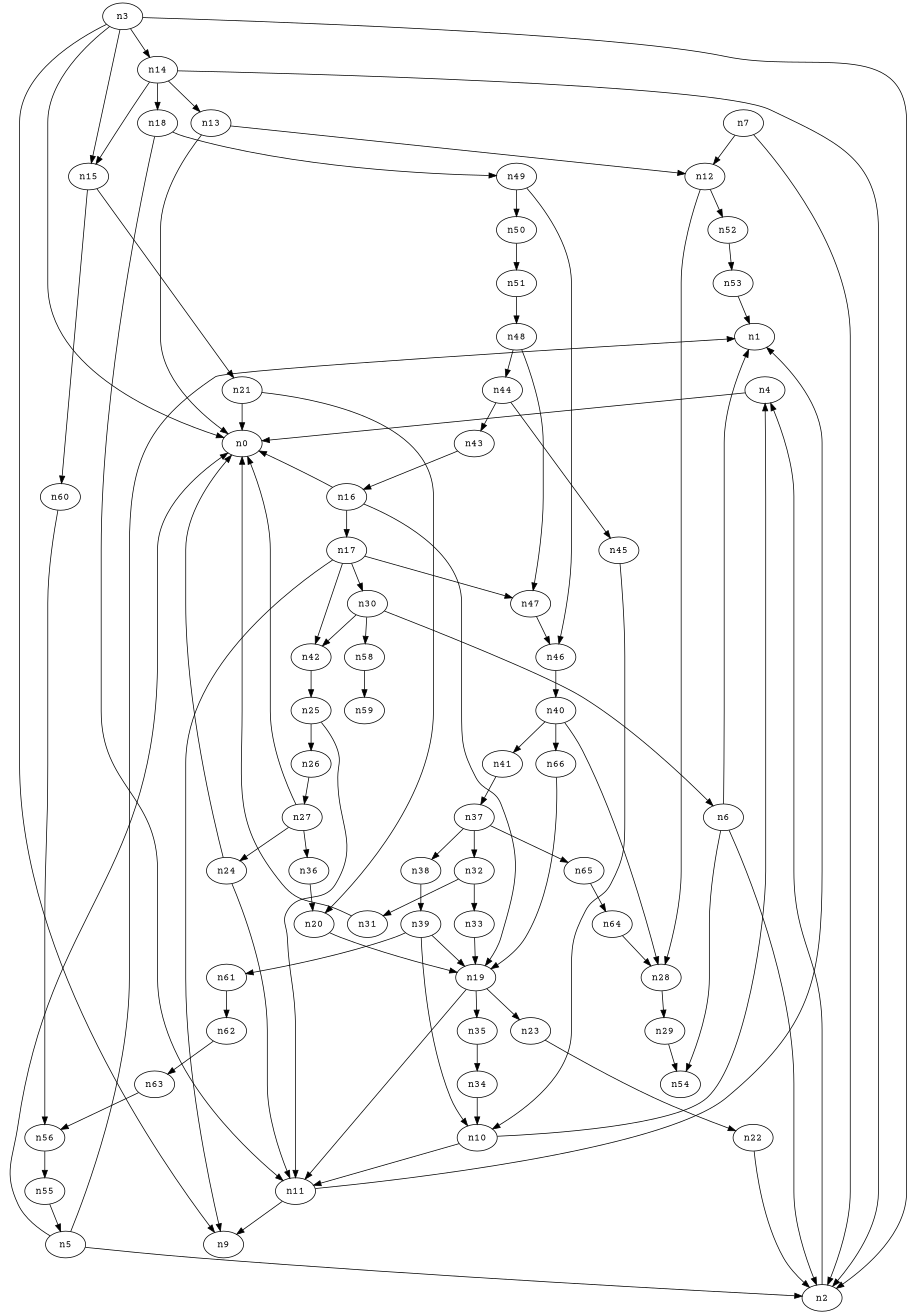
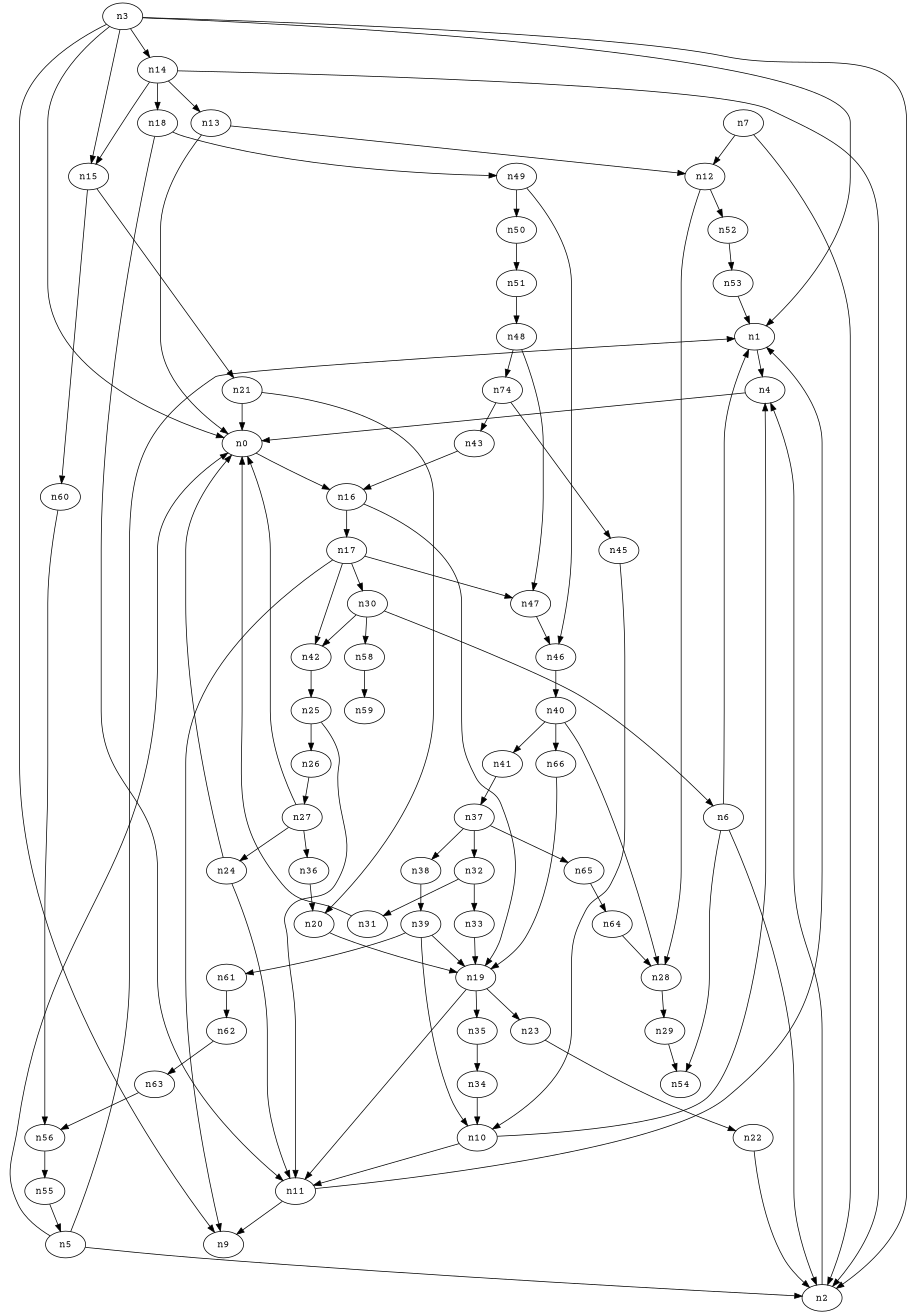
none -> (615, 53)
none -> (759, 360)
(502, 390) -> (502, 390)
(299, 470) -> (289, 470)
